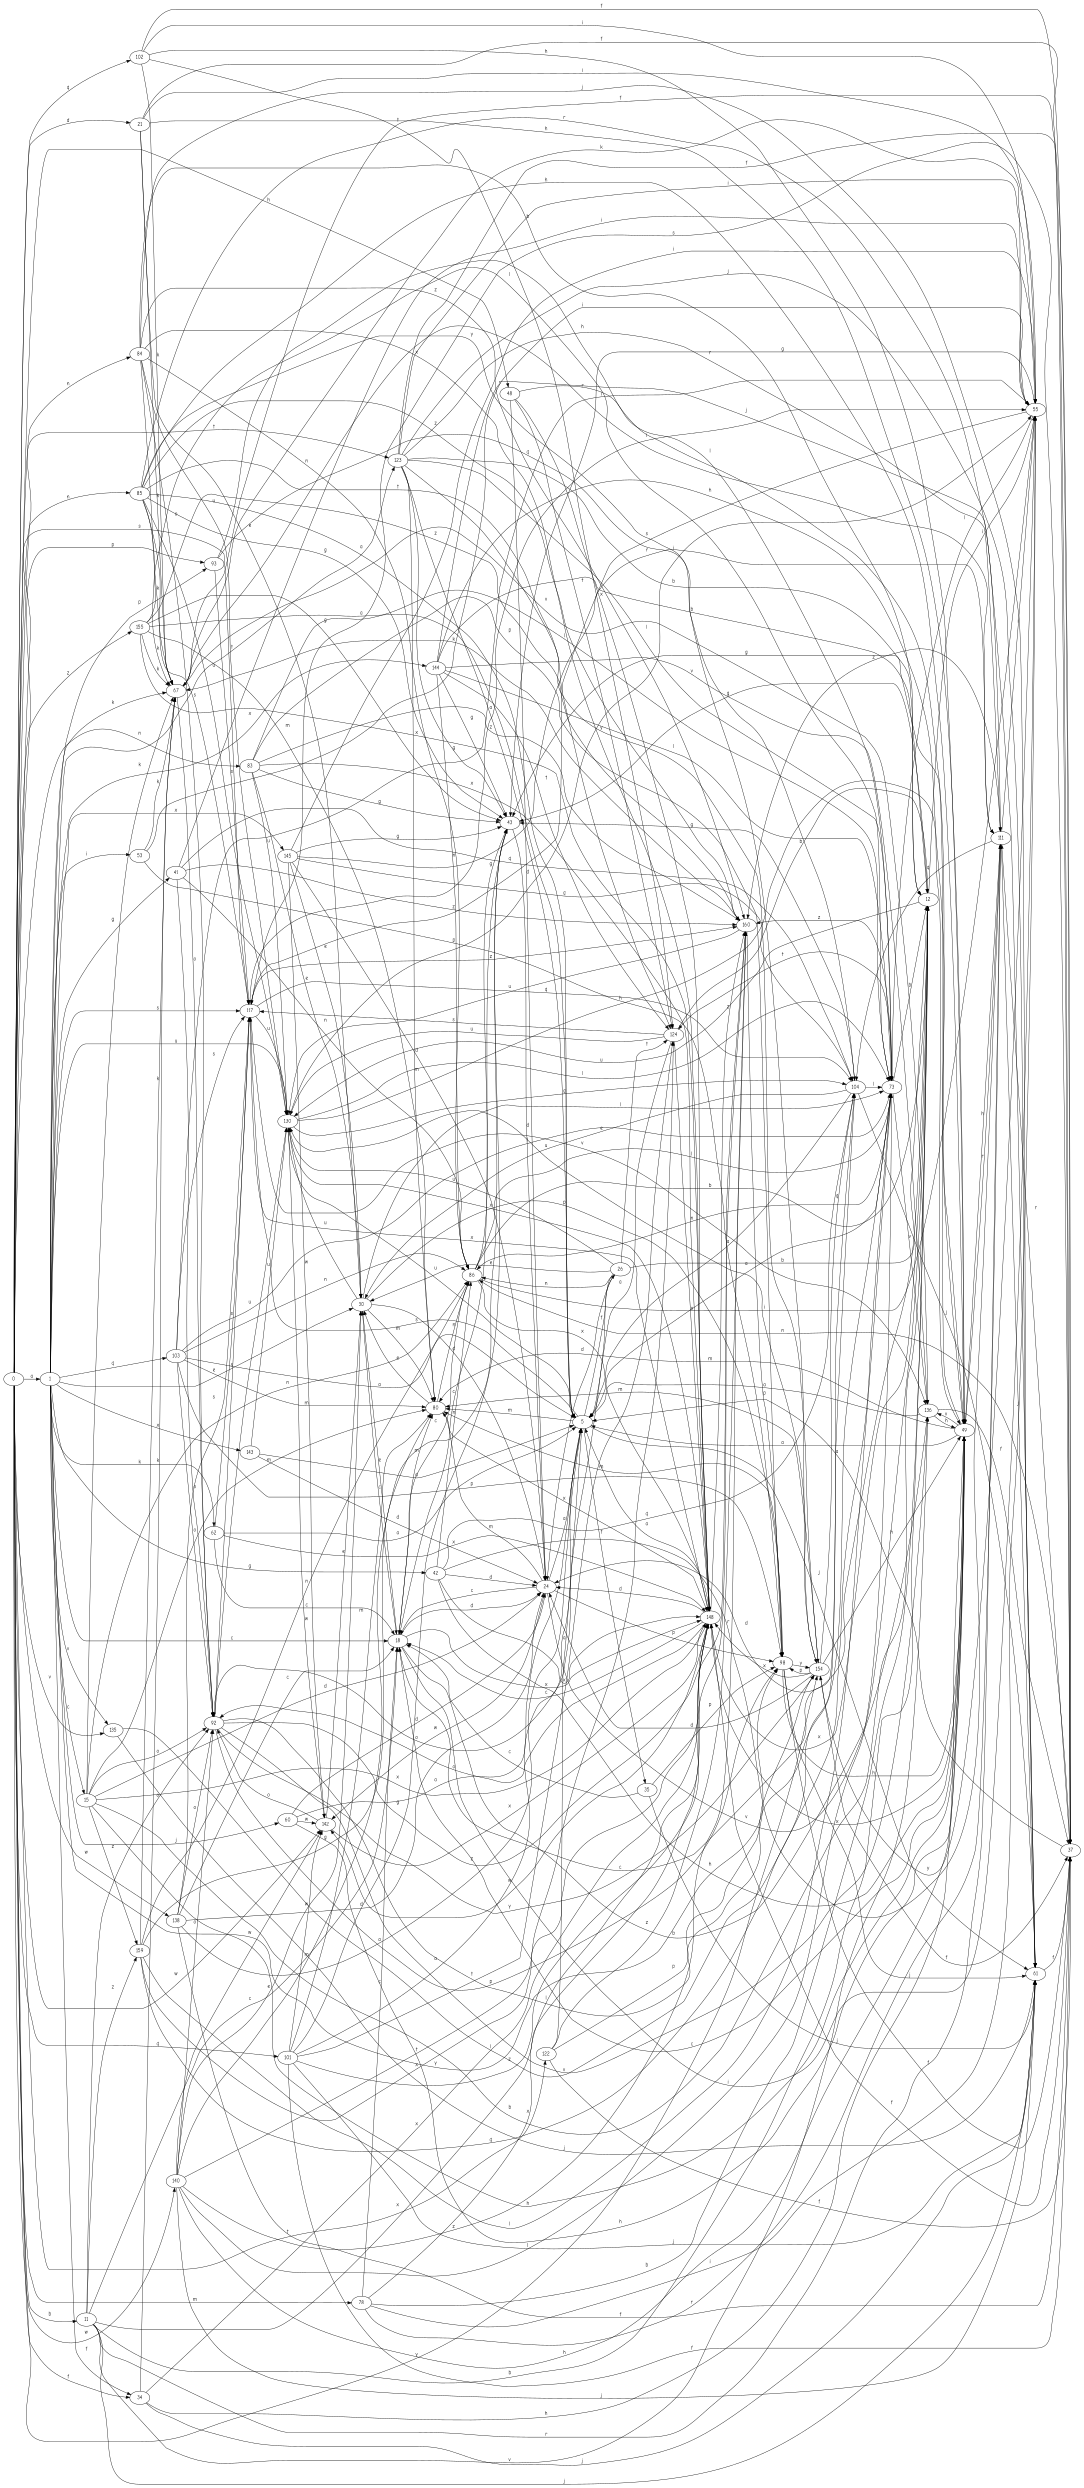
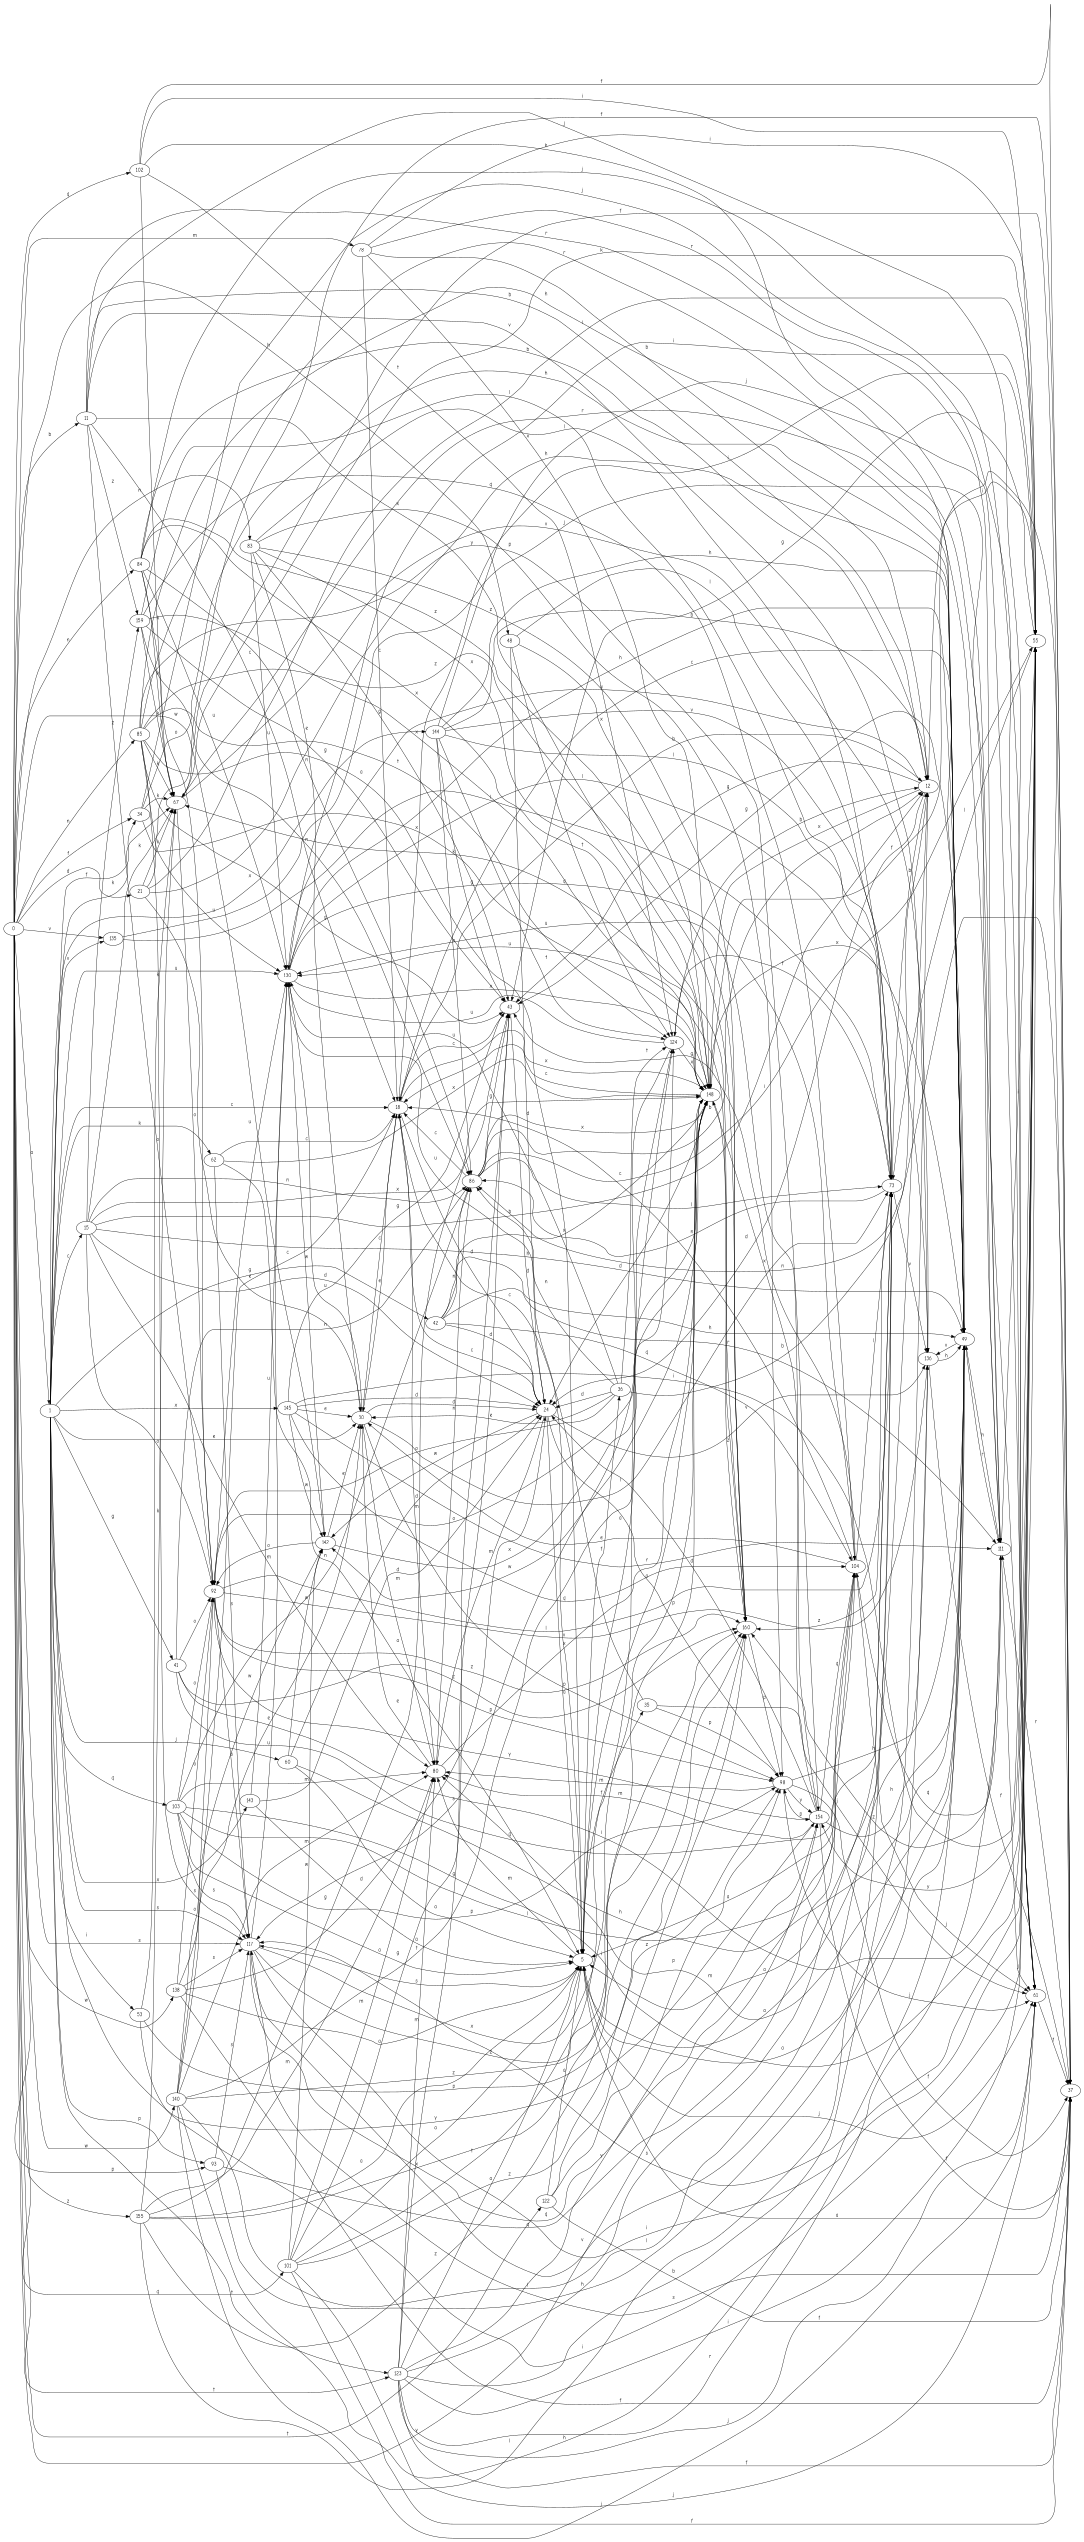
(777, 1254) -> (895, 1497)
(620, 1269) -> (620, 1390)
